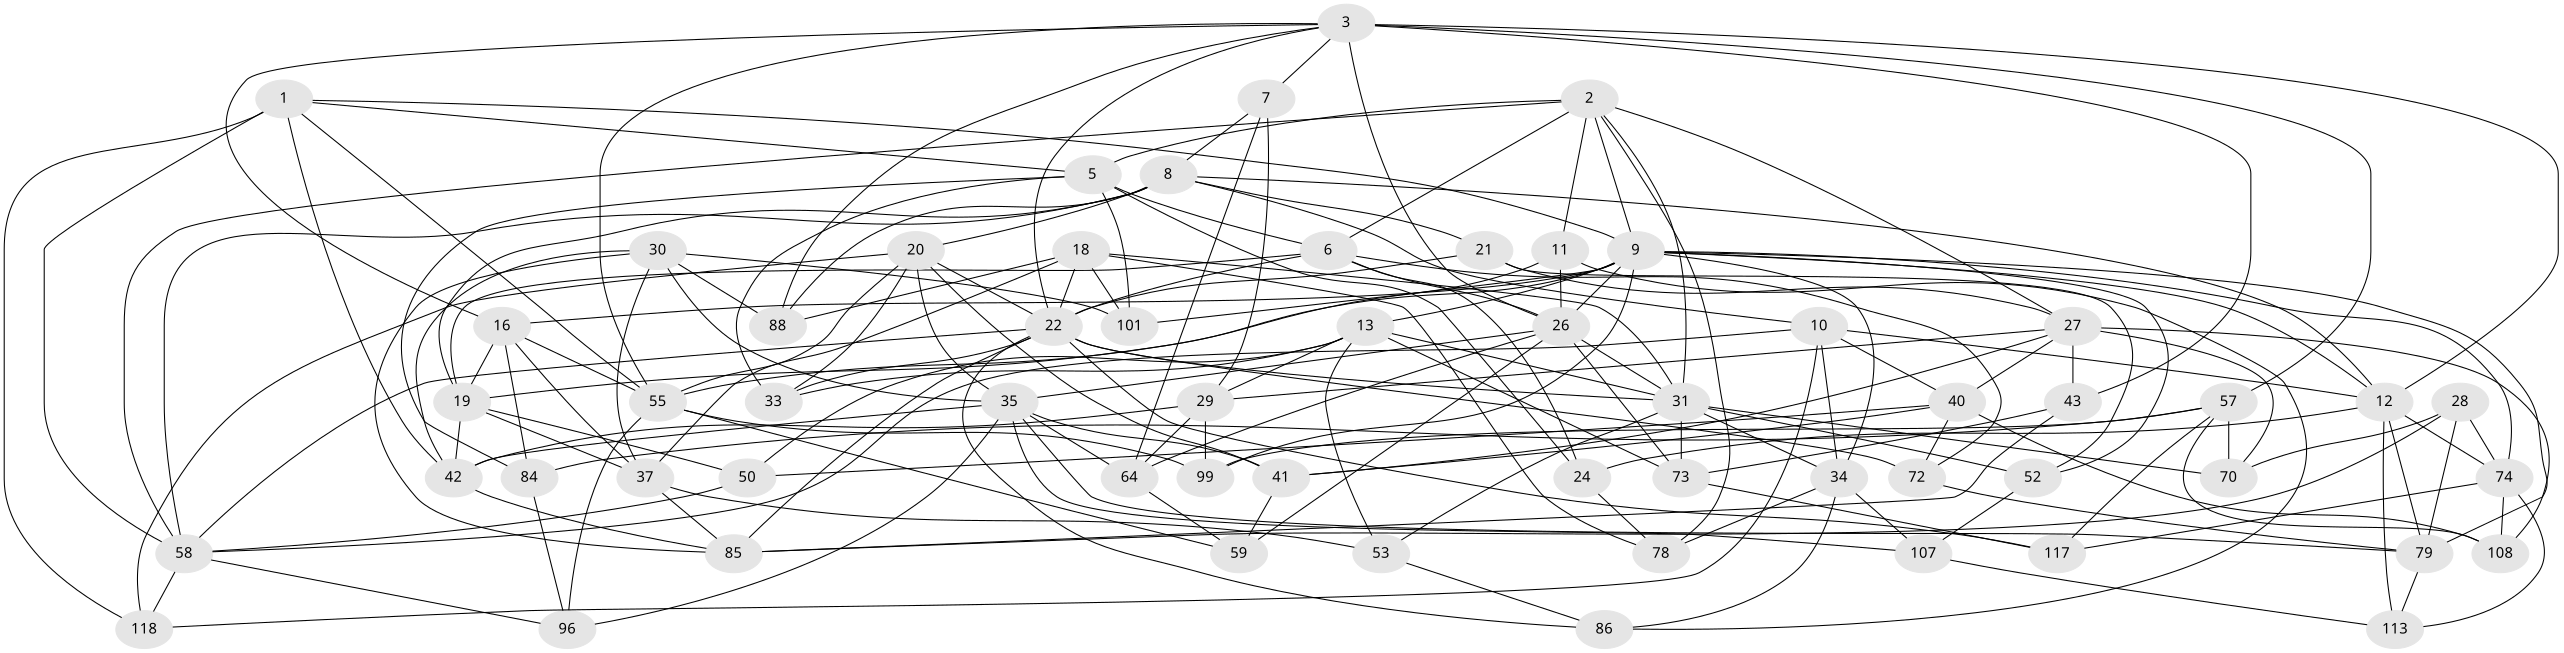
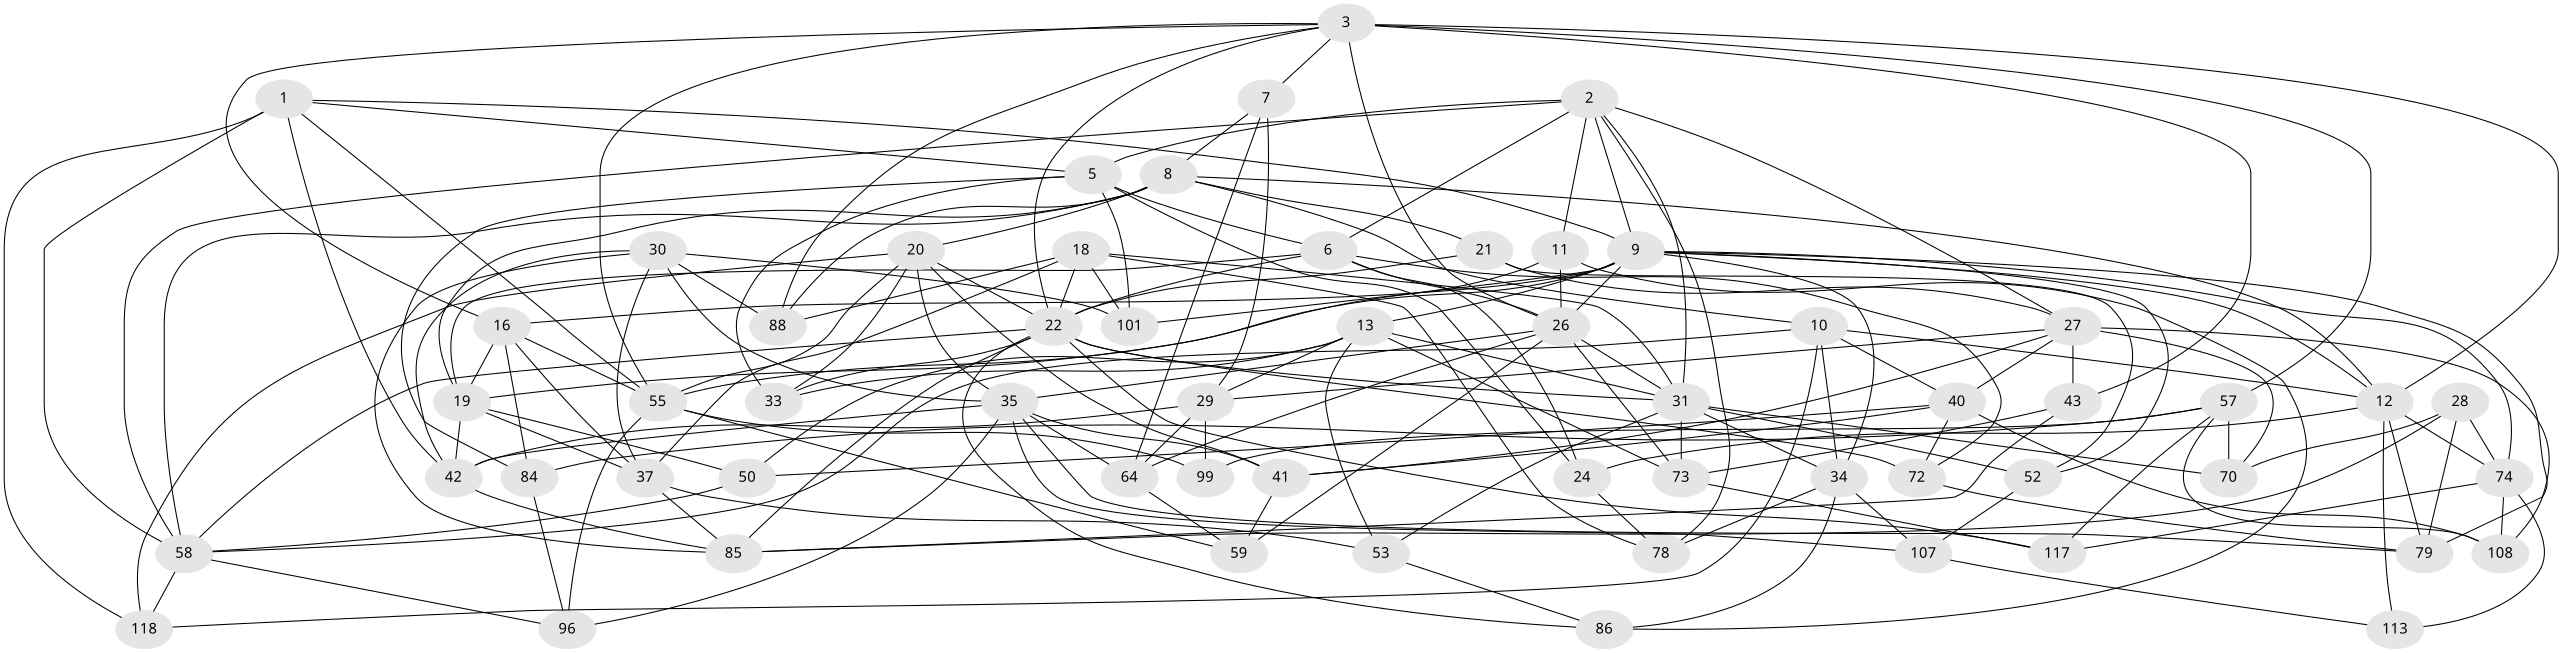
(1463, 417) -> none
(2410, 592) -> none
